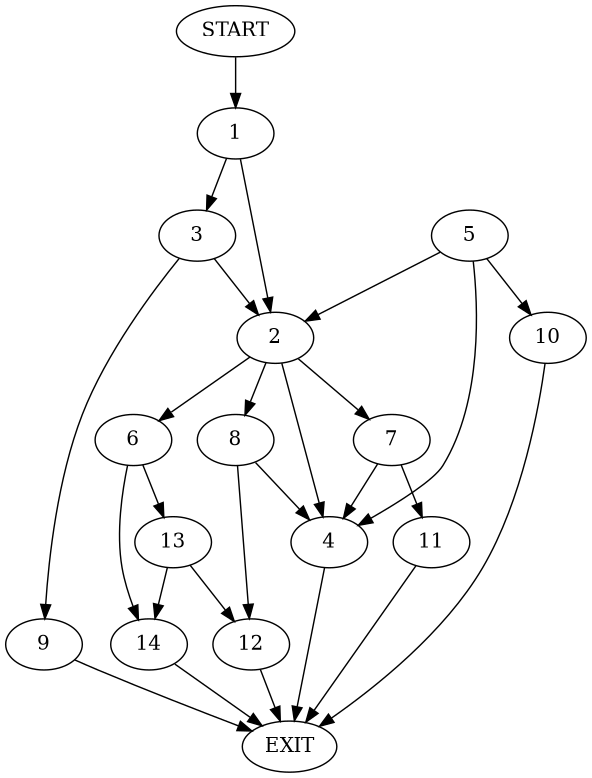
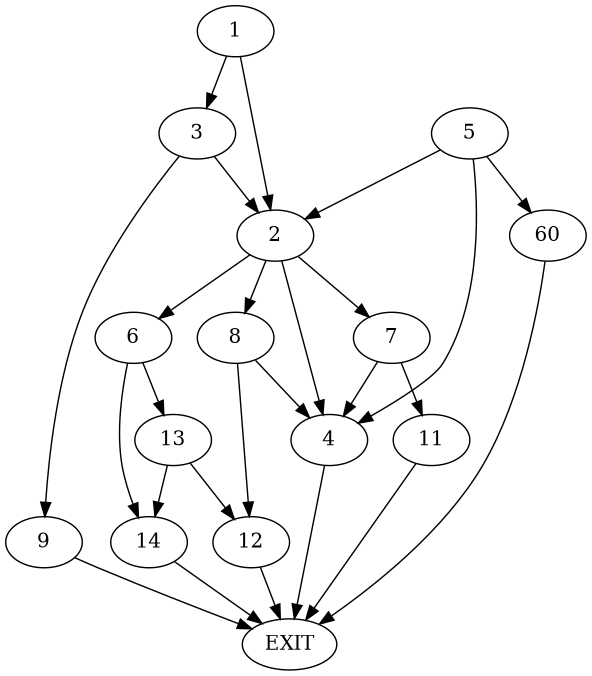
(236, 31) -> none
(548, 338) -> (548, 236)
